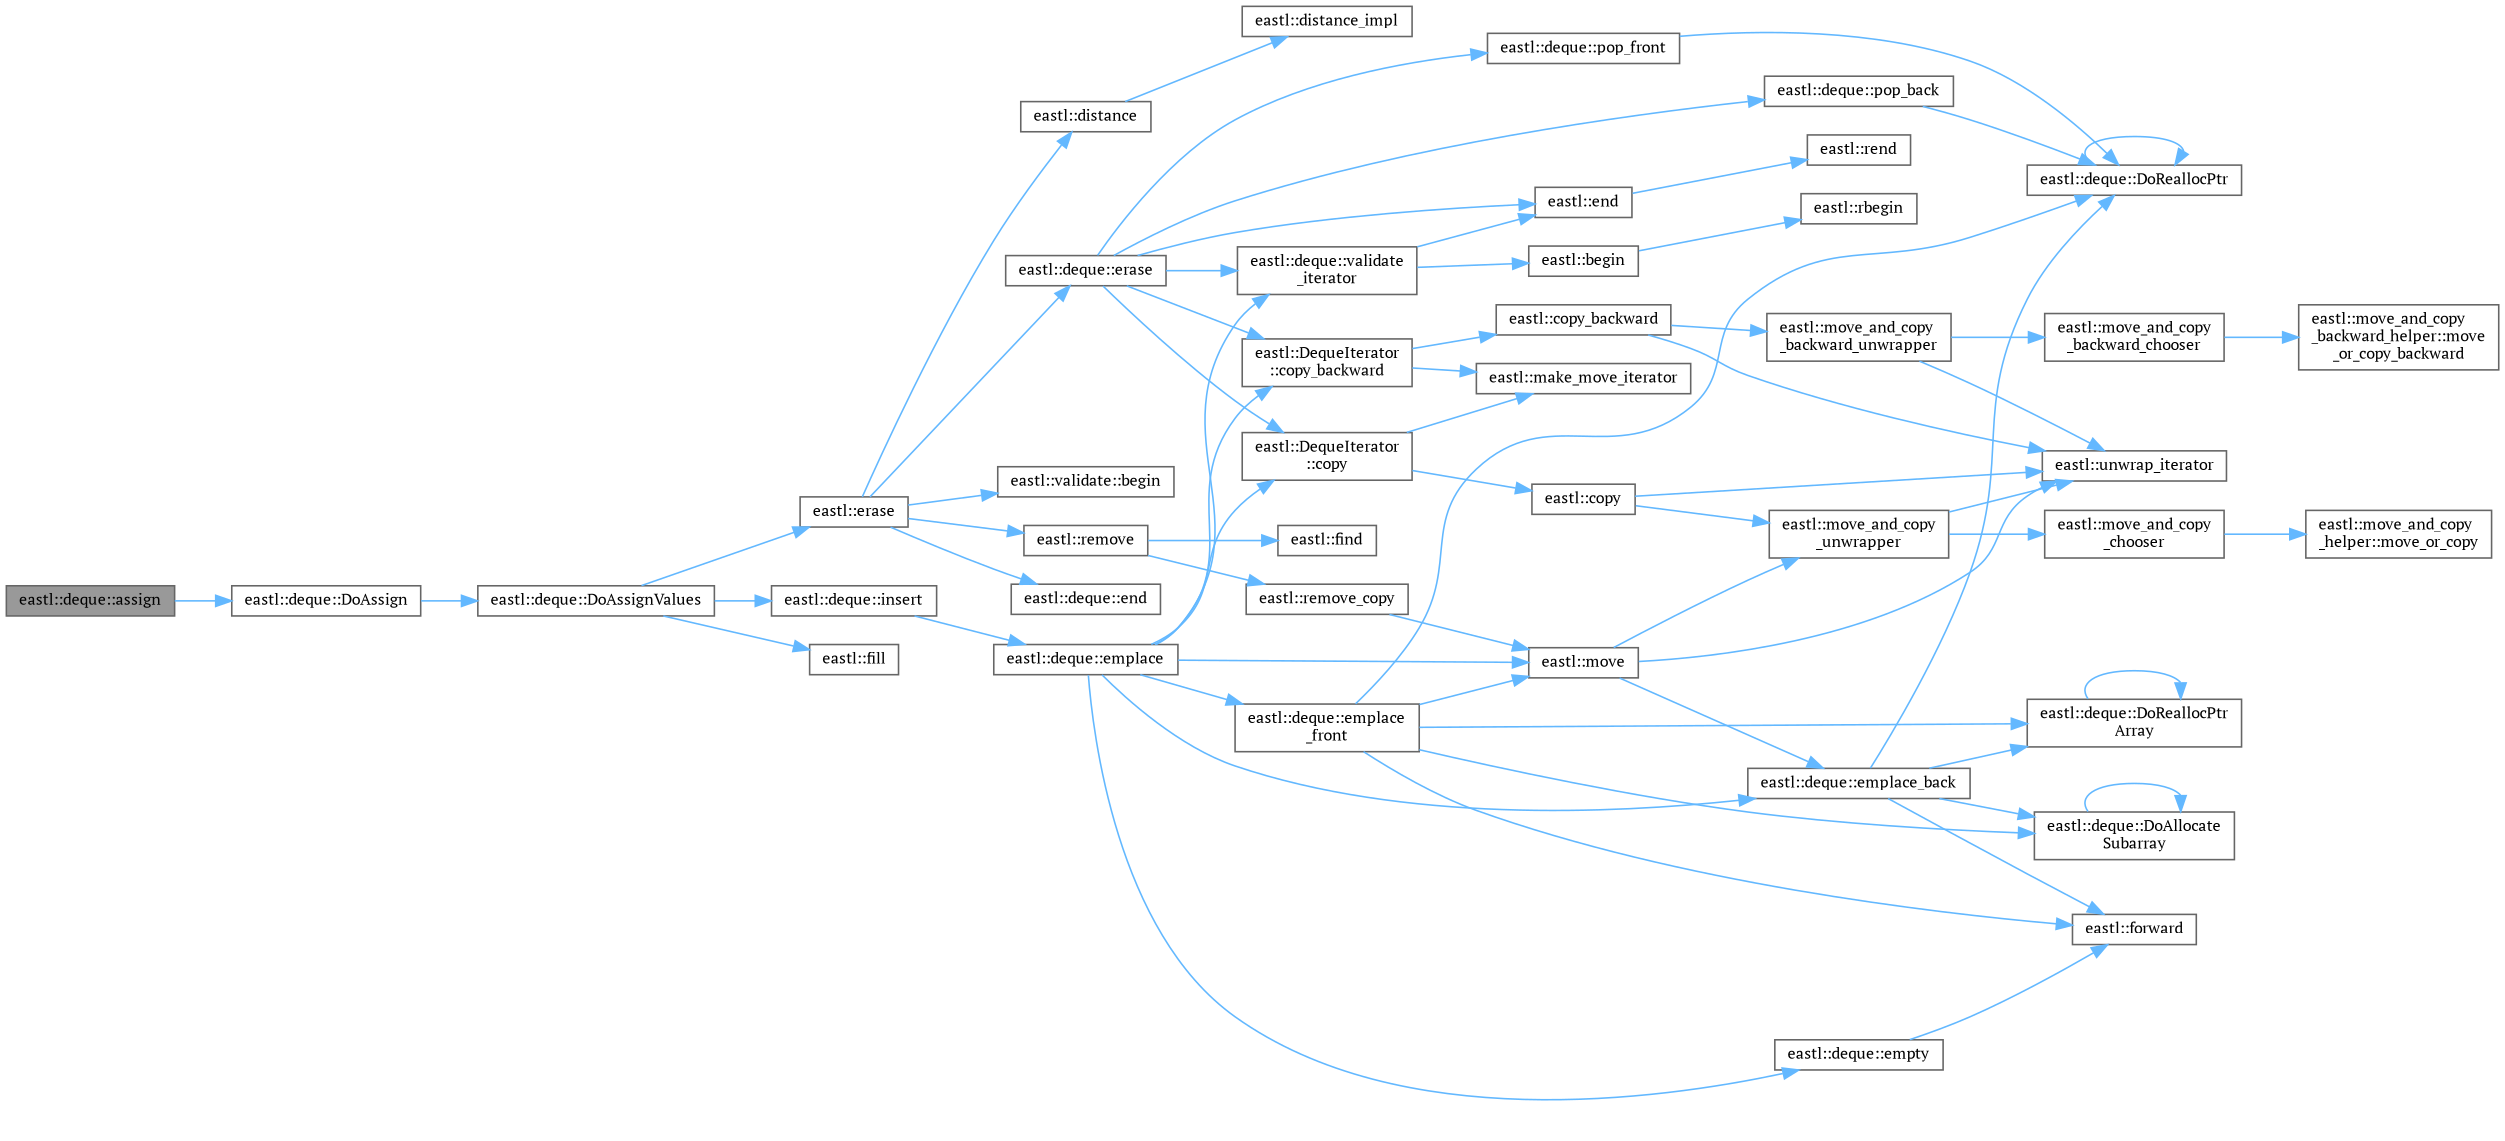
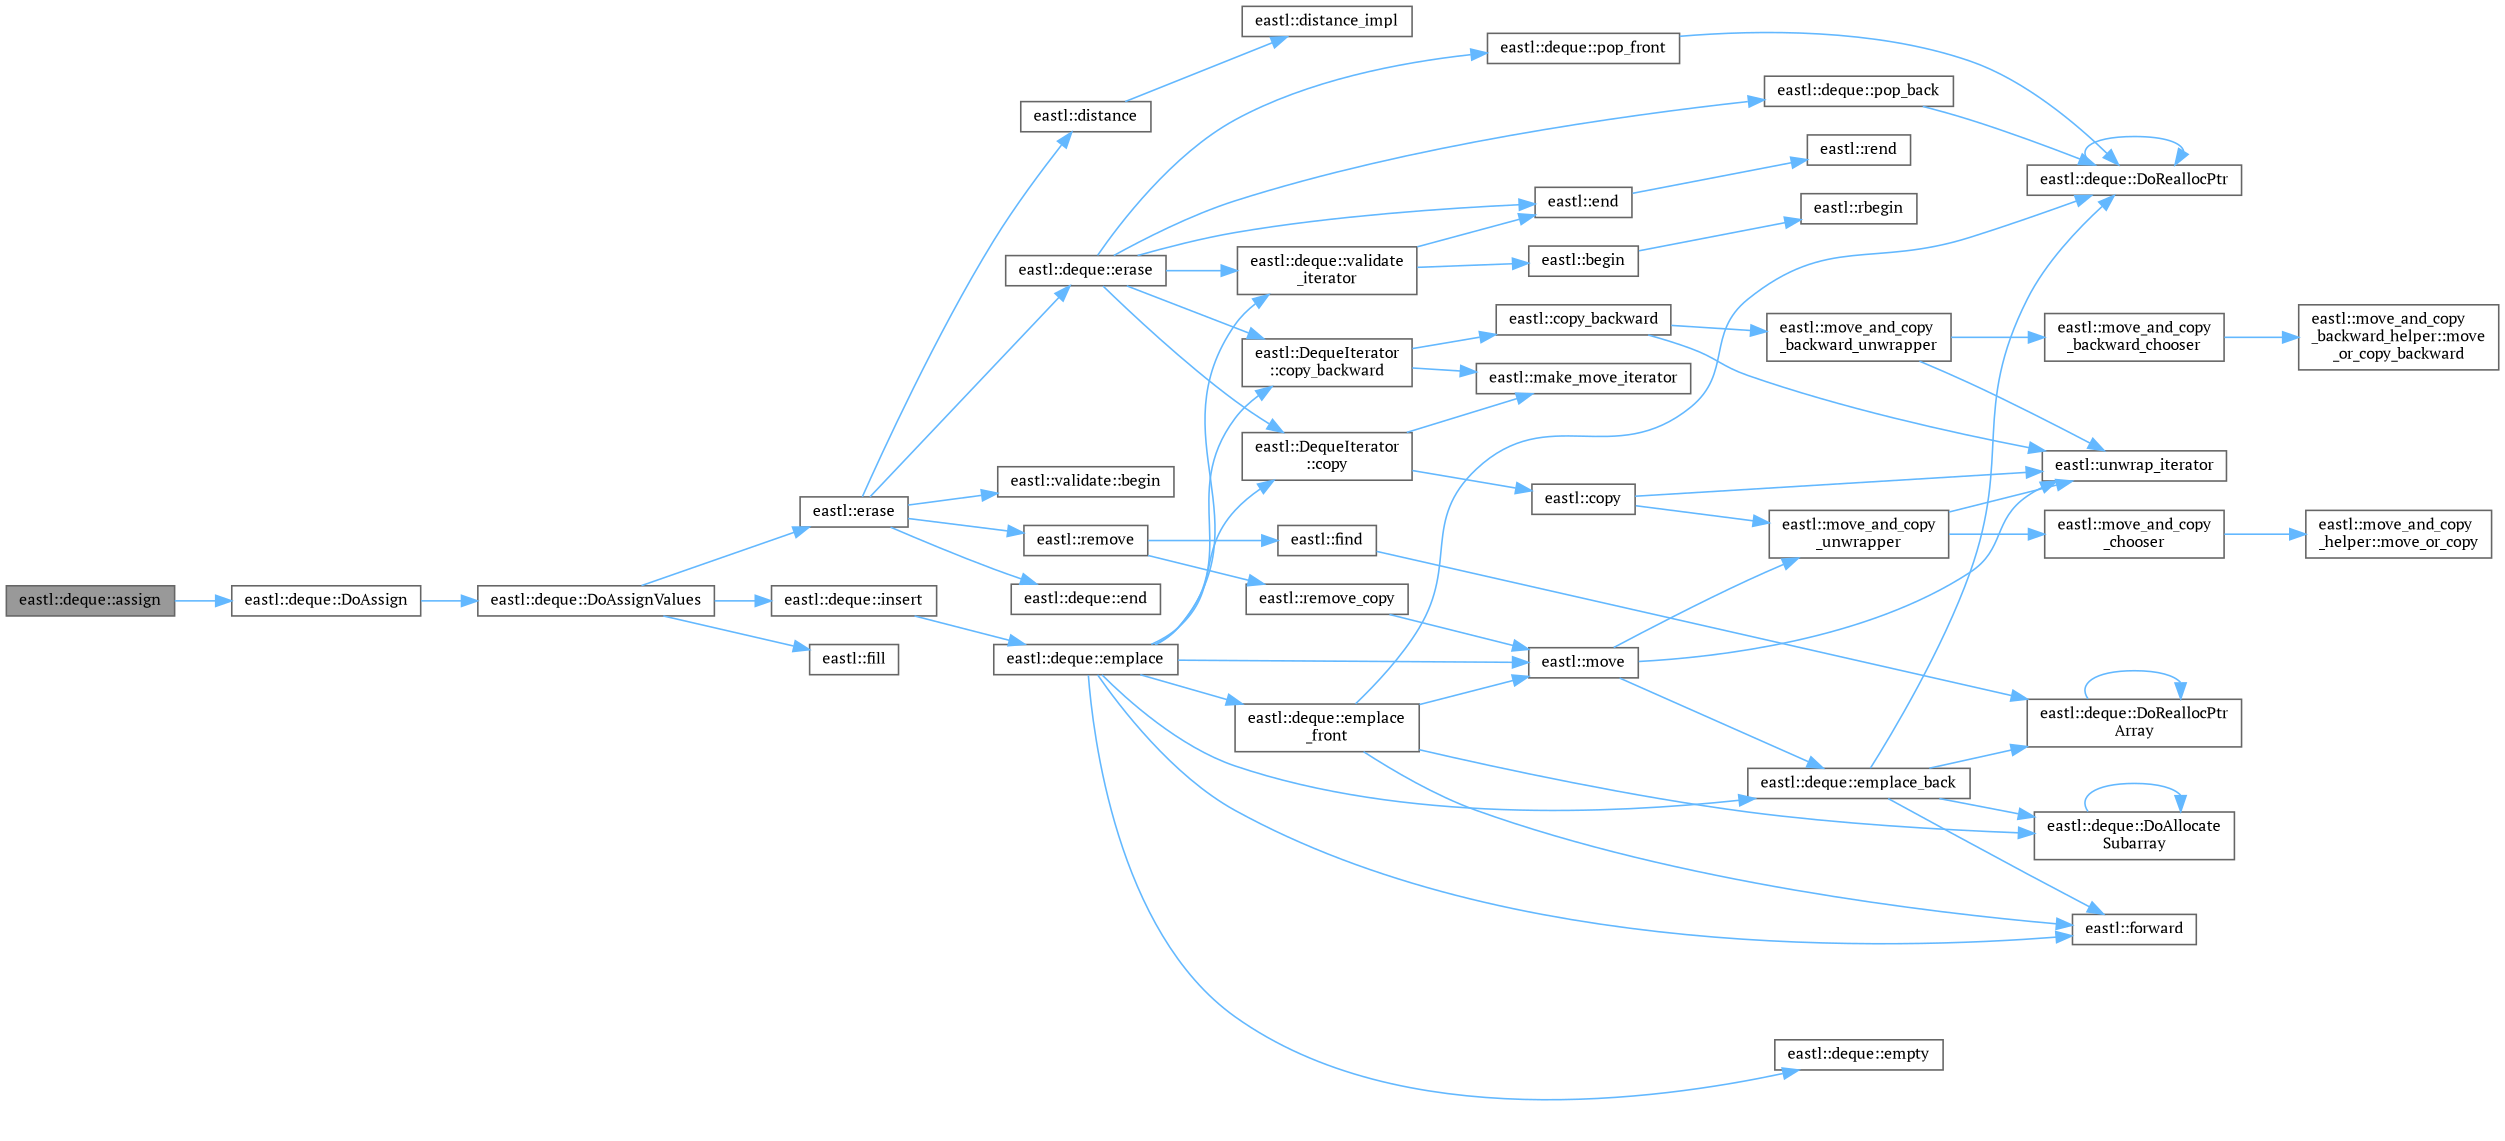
(1700, 726) -> (1694, 623)
(2004, 1001) -> (1540, 913)
